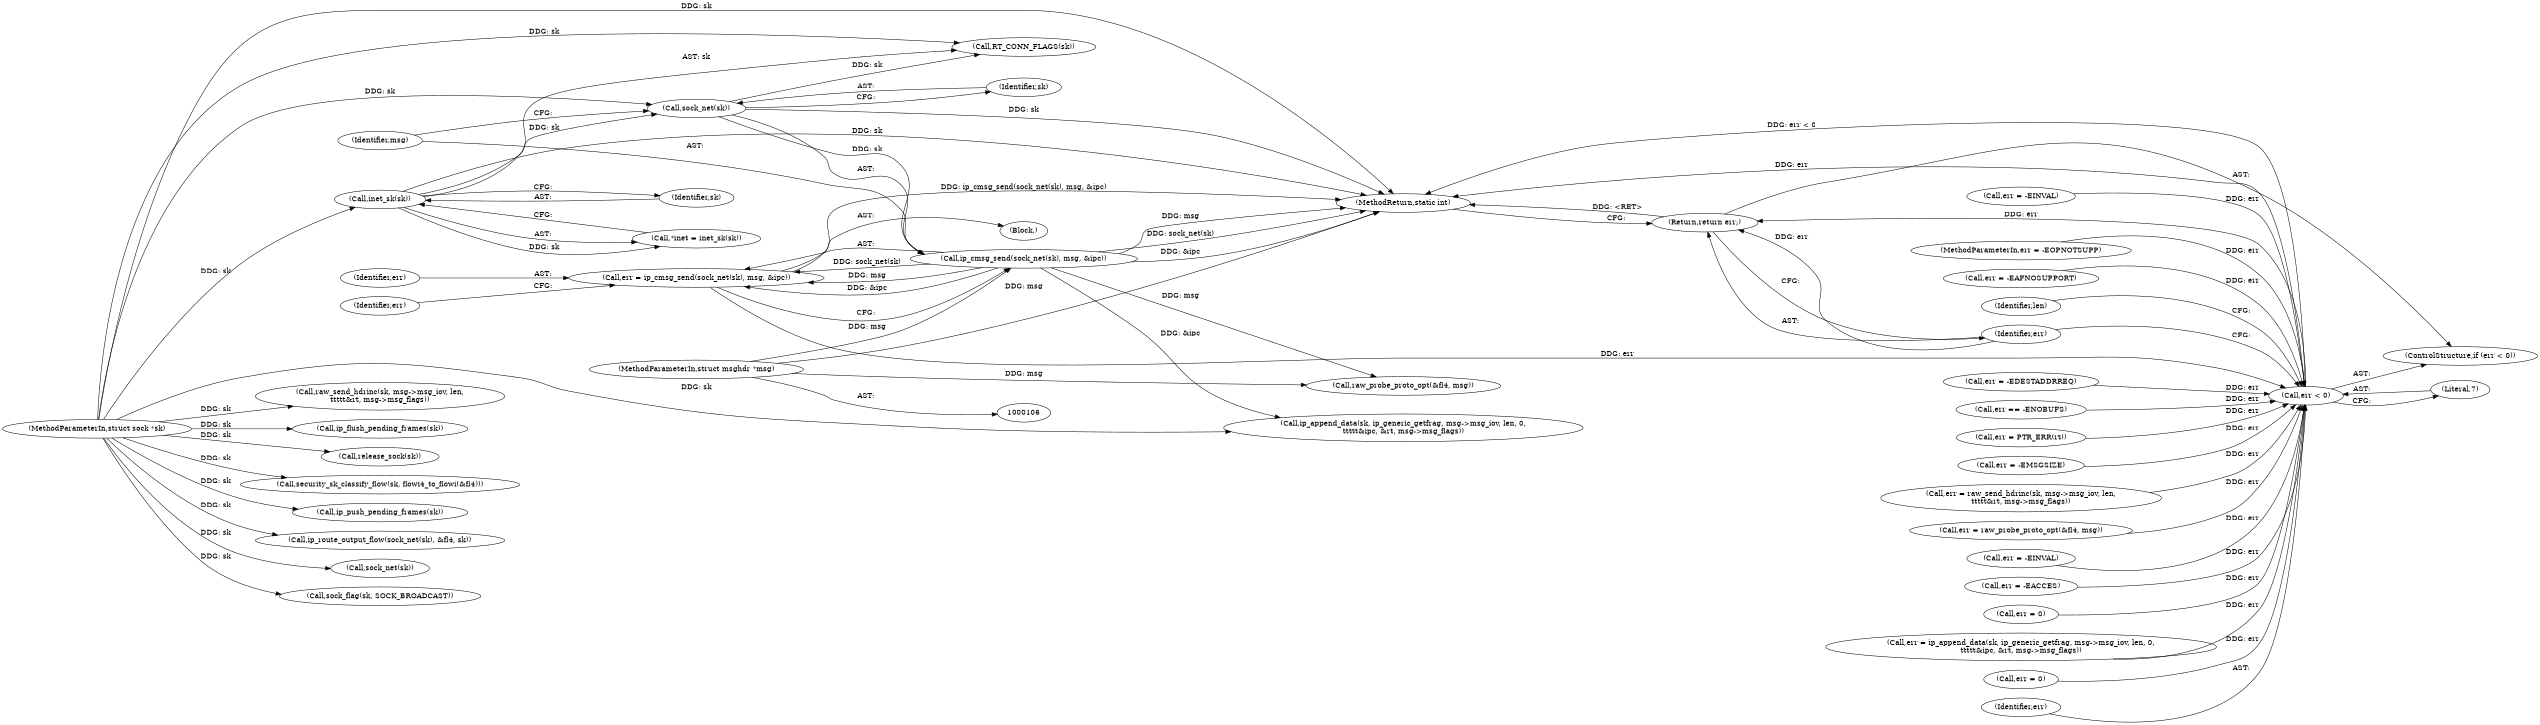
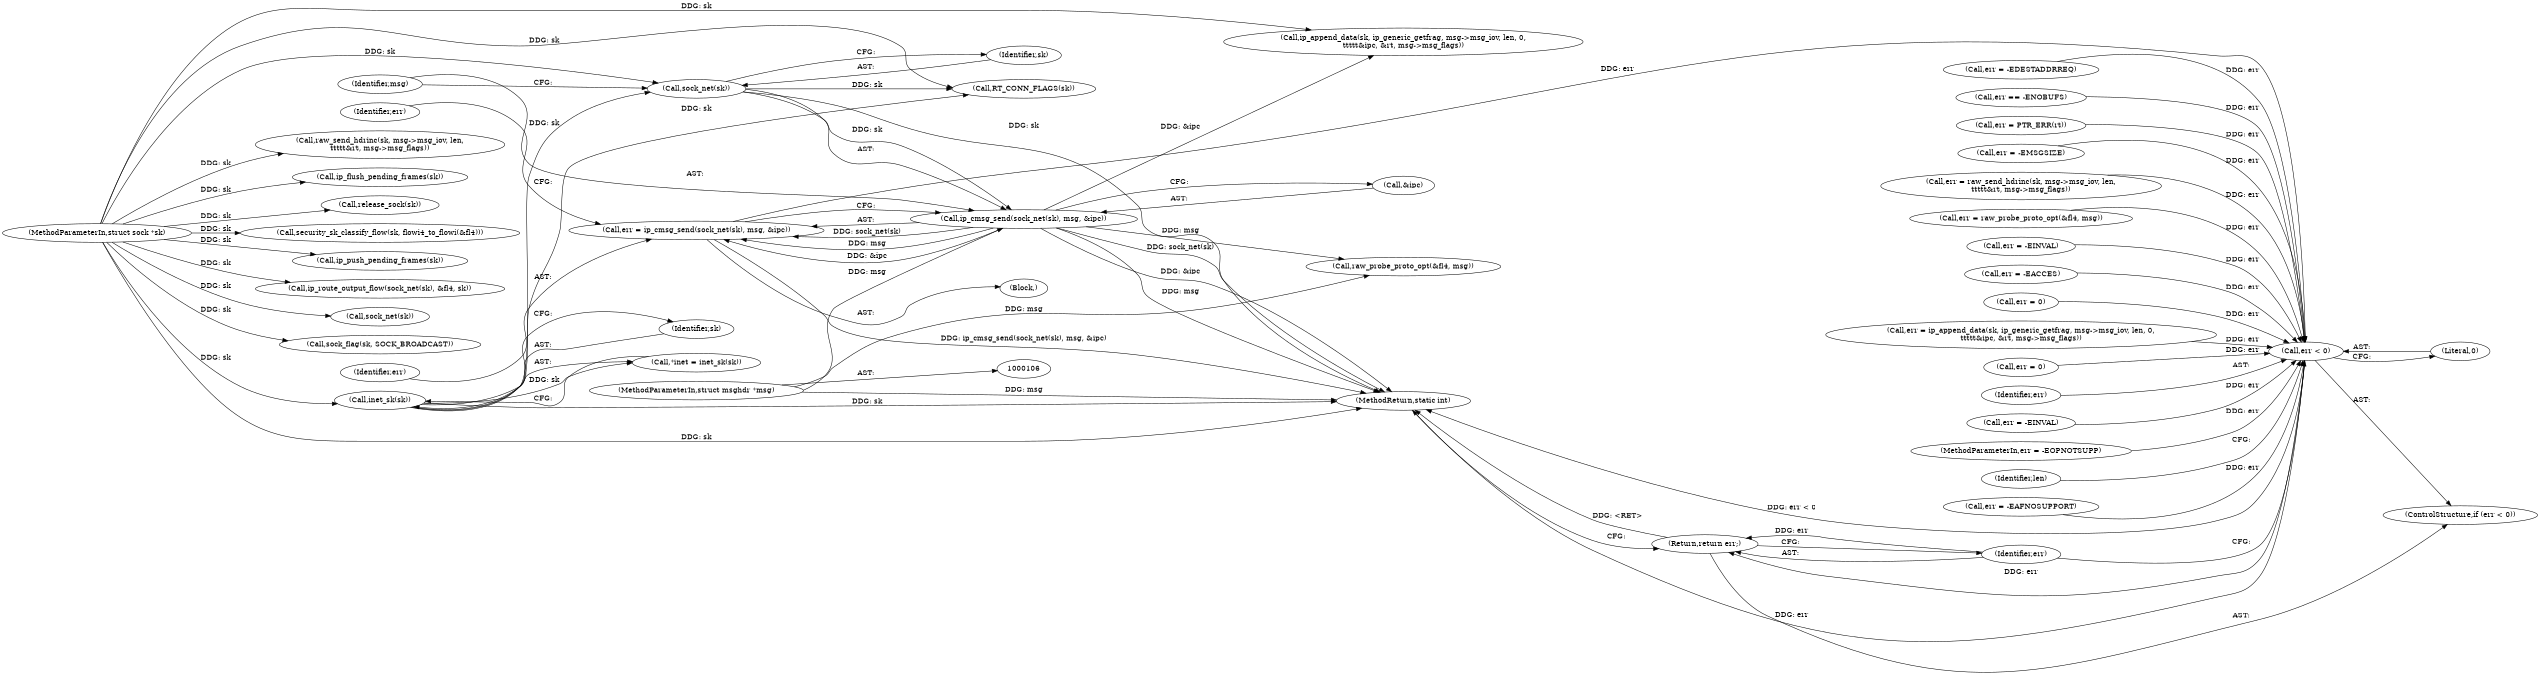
(696, 57) -> (696, 109)
none -> (1403, 185)
(2460, 390) -> (2460, 351)
